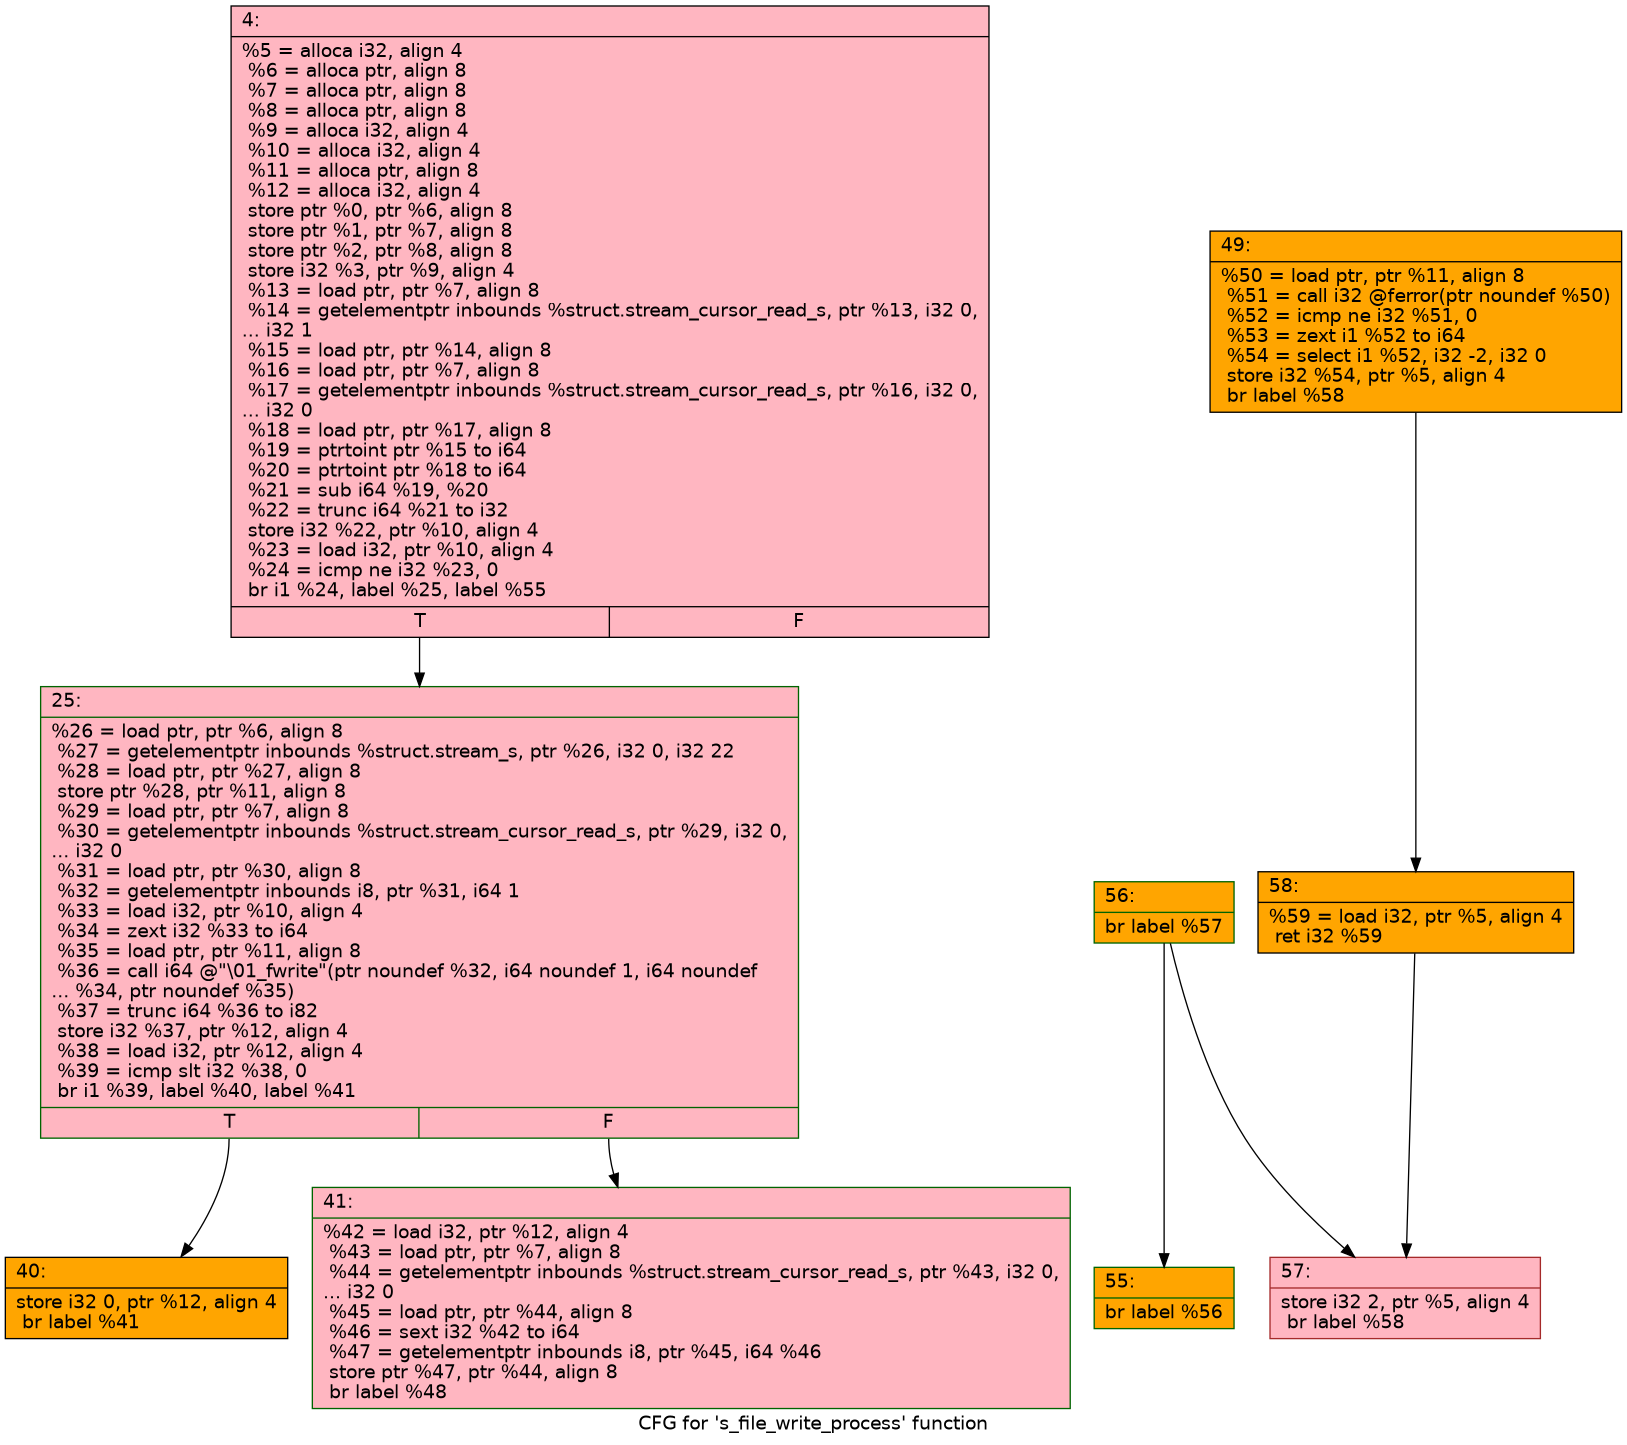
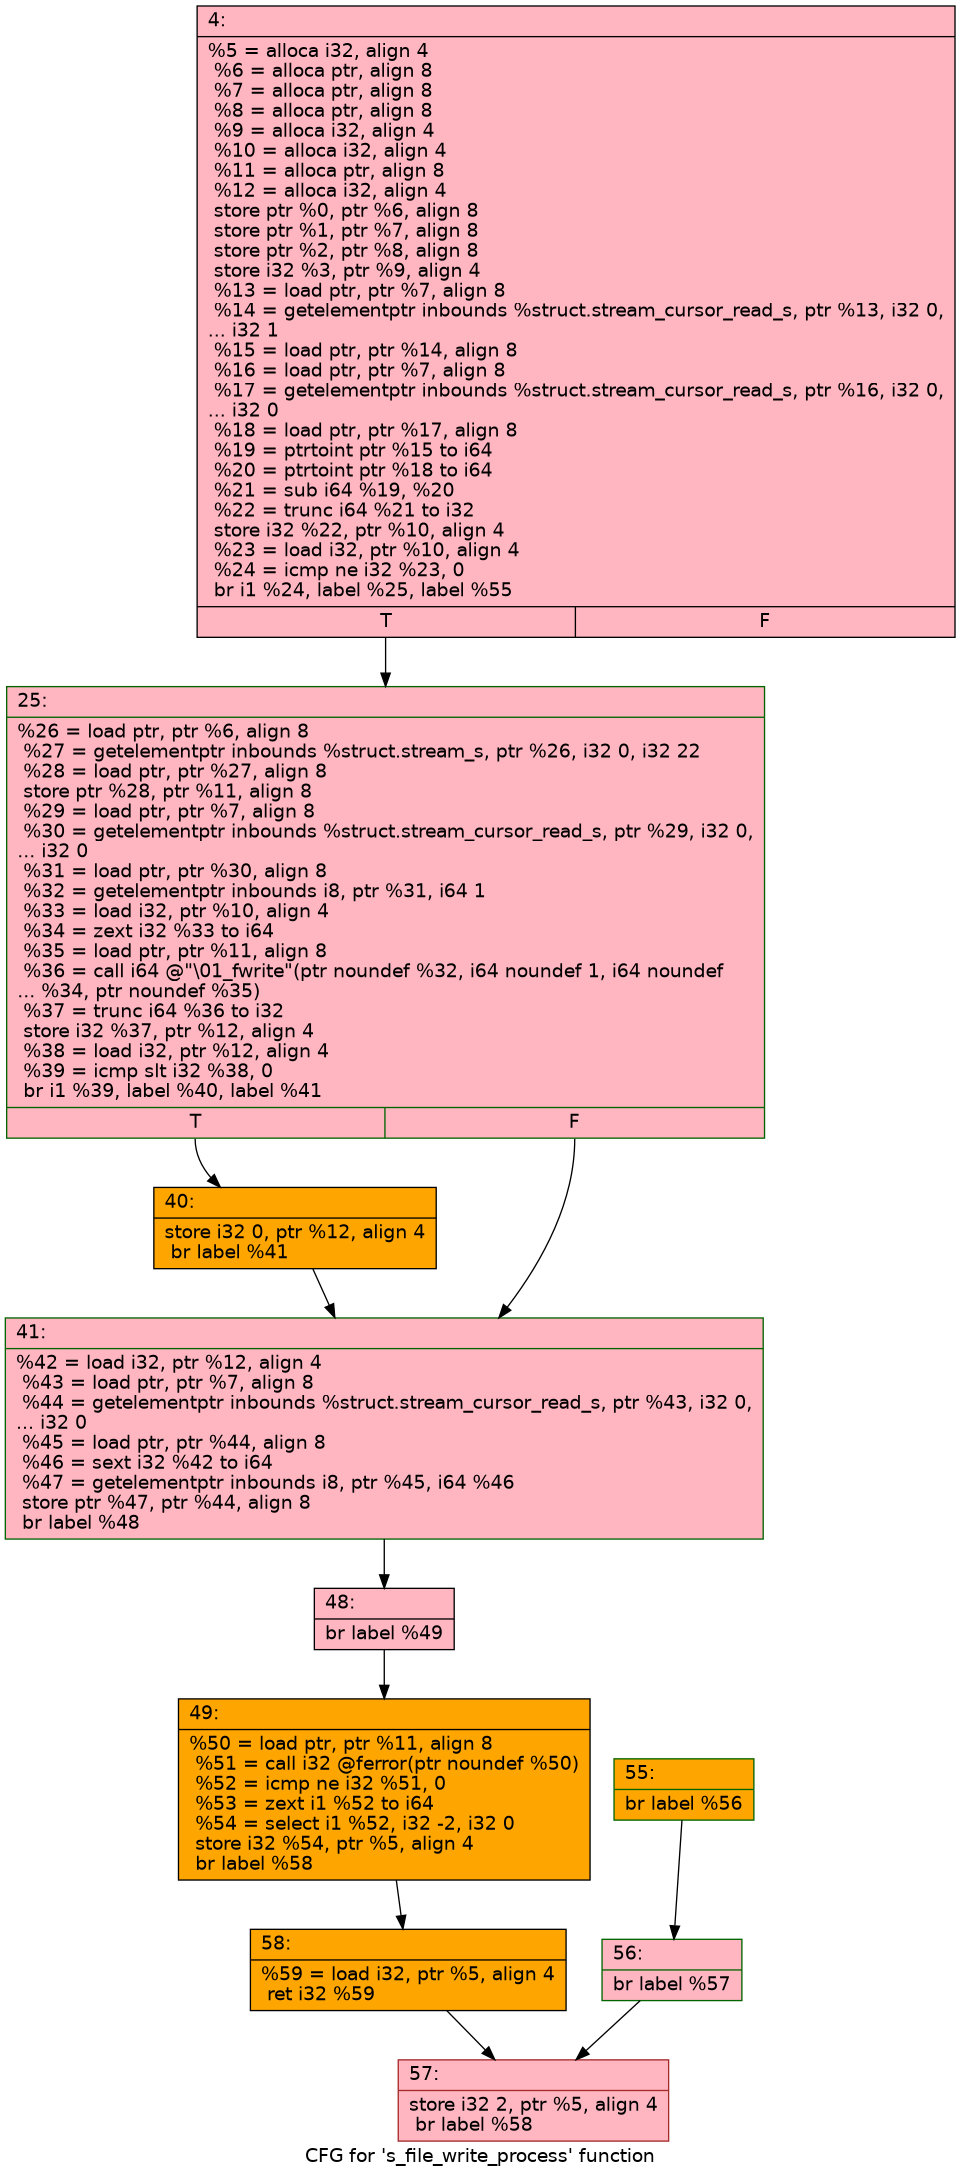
(1164, 912) -> (672, 1970)
(185, 1012) -> (151, 1012)
(1164, 1098) -> (678, 1873)
none -> (321, 1287)
none -> (384, 1619)
